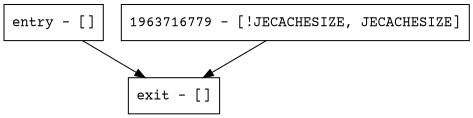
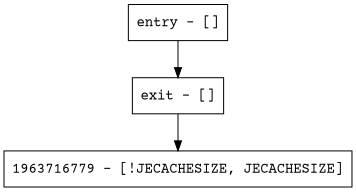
(239, 57) -> (178, 127)
